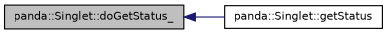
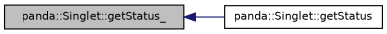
(94, 17) -> (94, 17)
